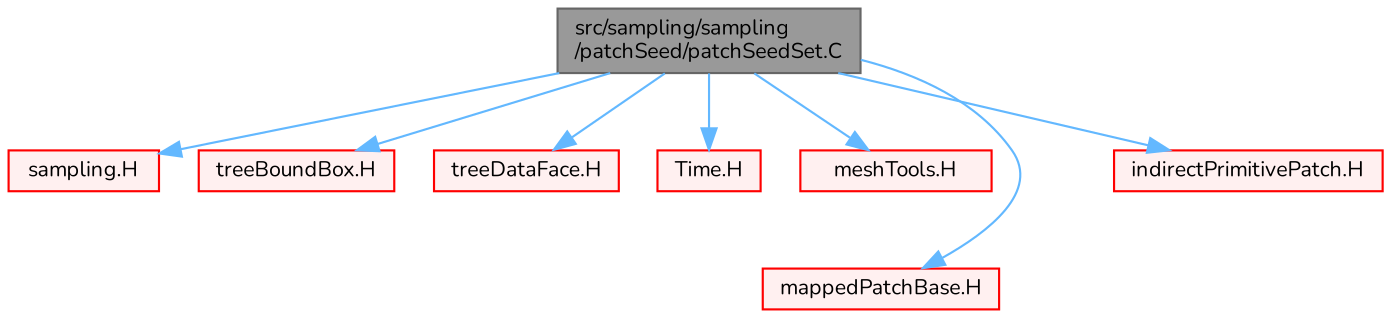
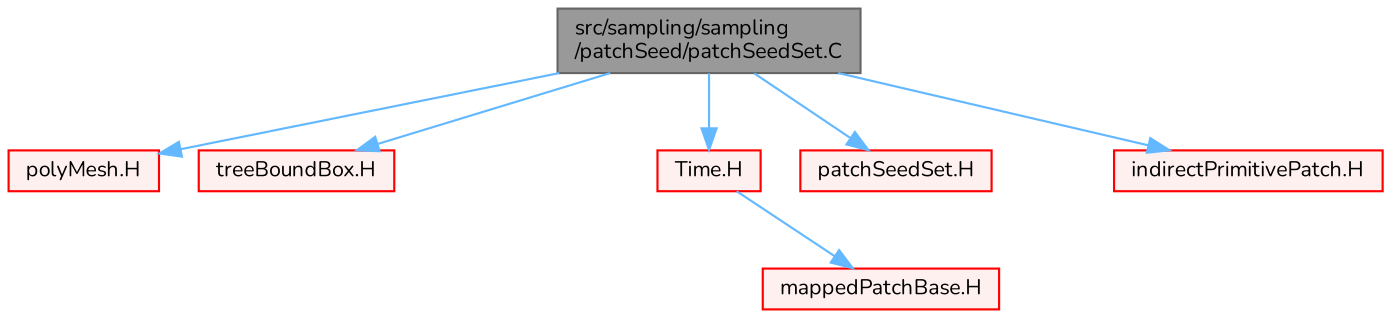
(1001, 137) -> (786, 224)
(84, 171) -> (84, 171)
(526, 171) -> none
(896, 171) -> (896, 171)
